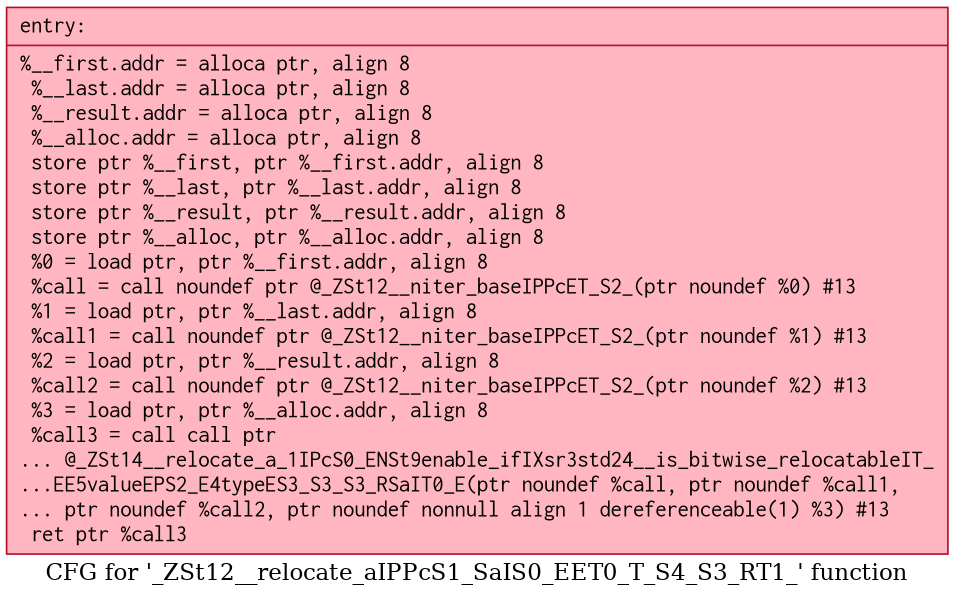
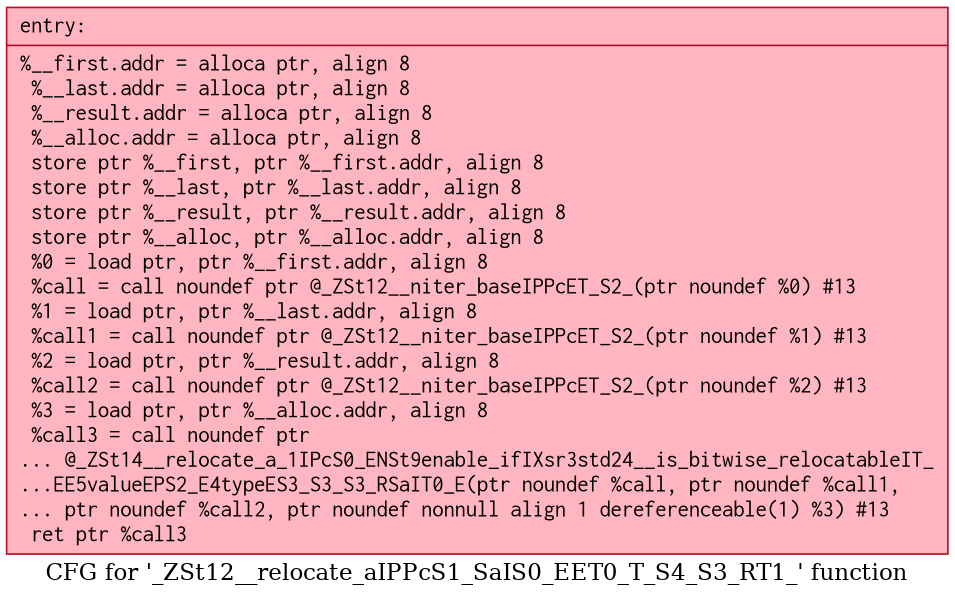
(149, 435) -> (165, 435)
